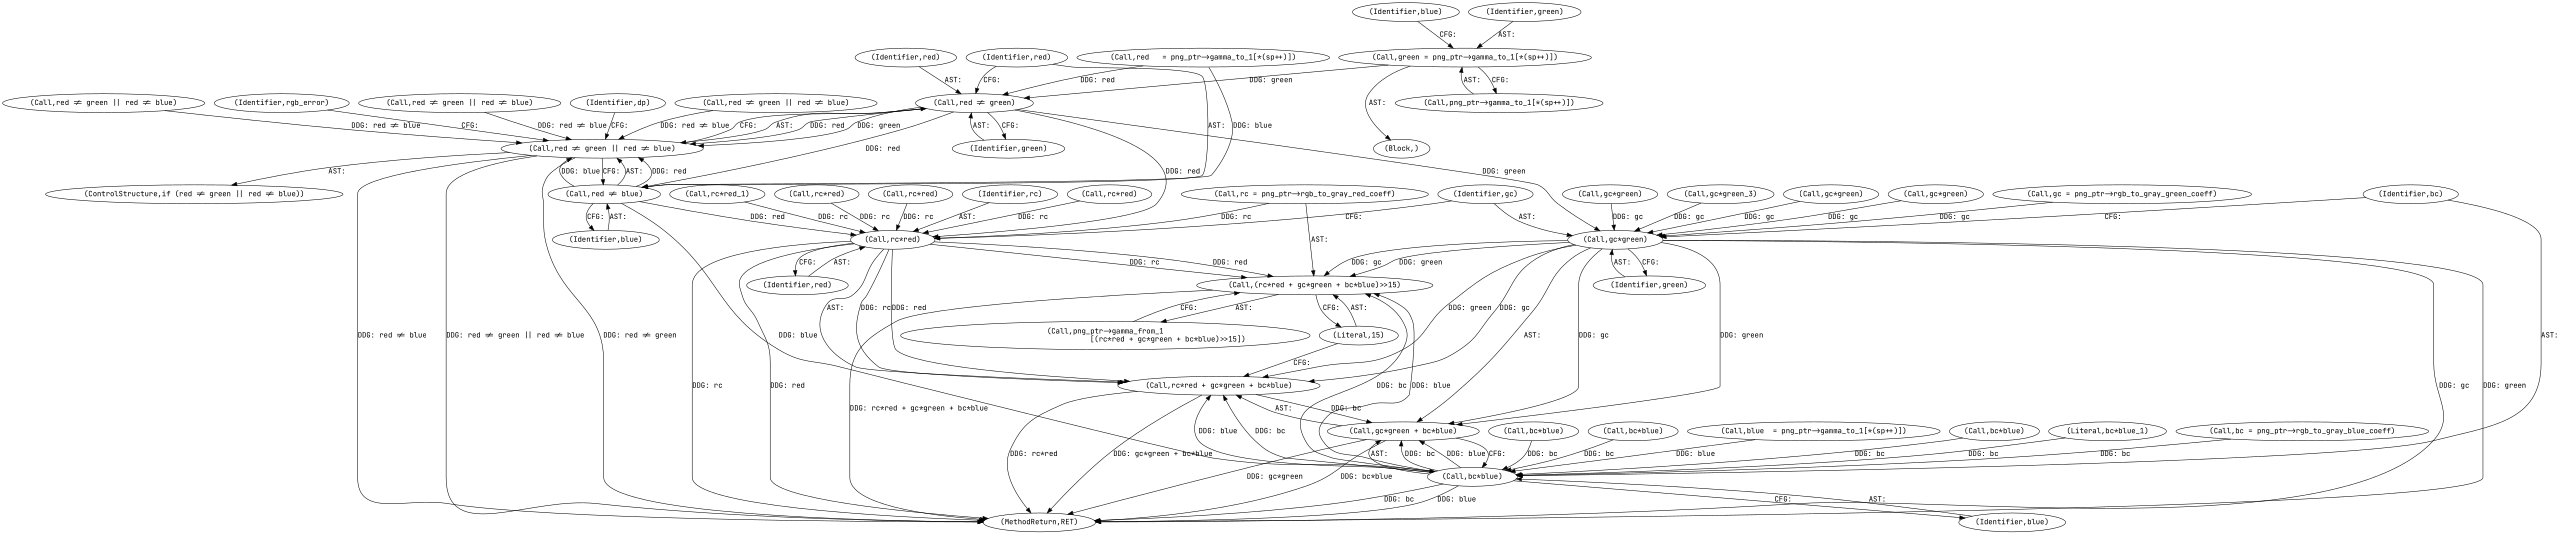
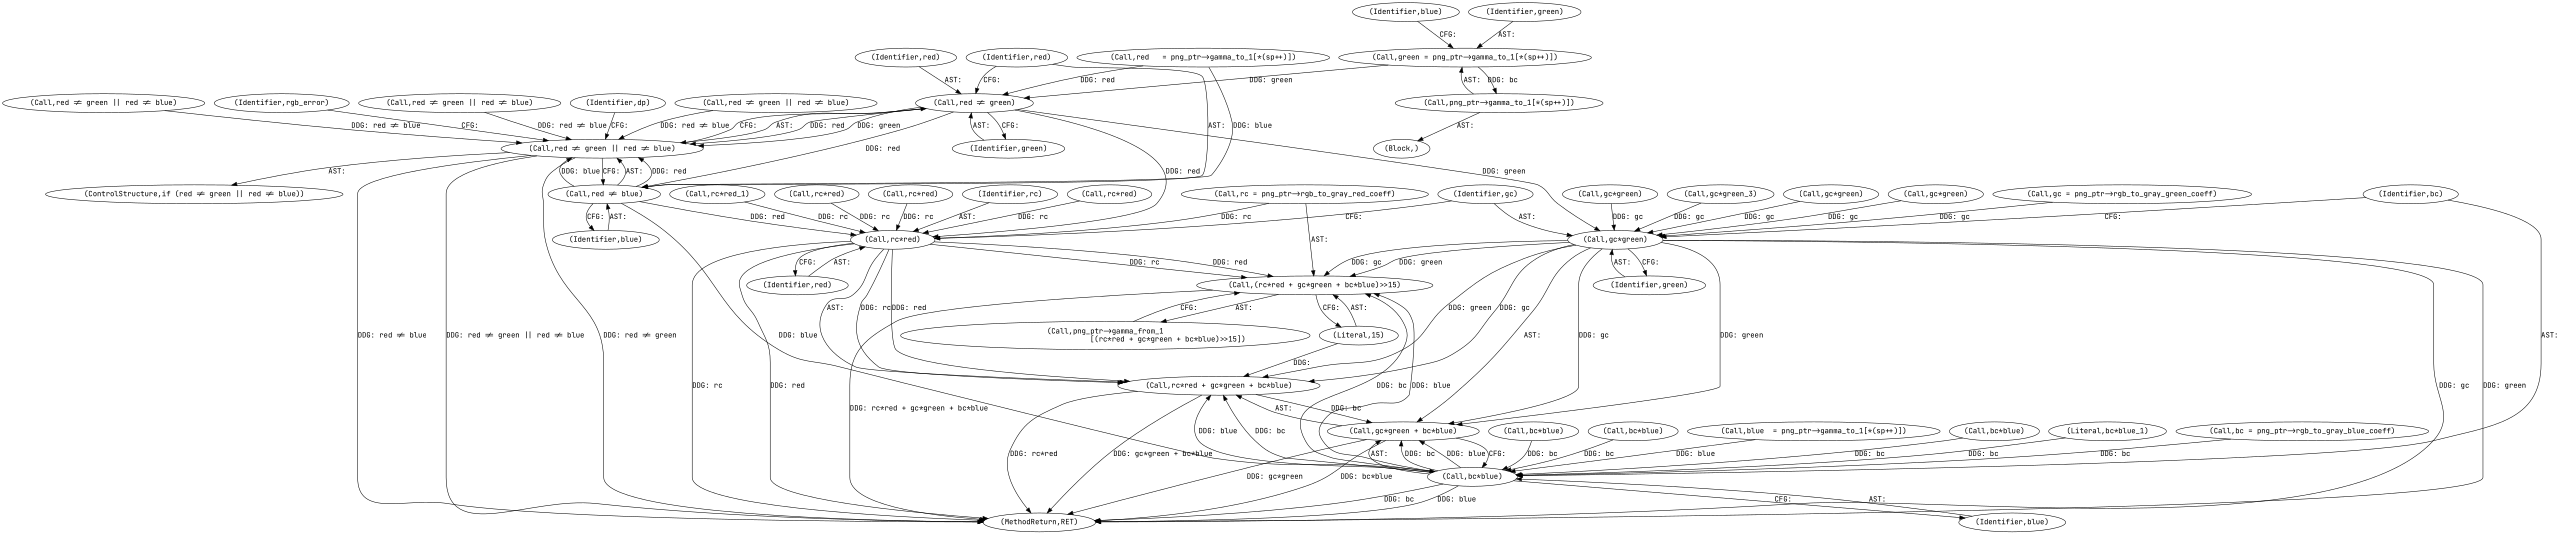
(1503, 80) -> (1503, 80)
(1369, 94) -> (1451, 126)
(1304, 363) -> (1304, 363)
